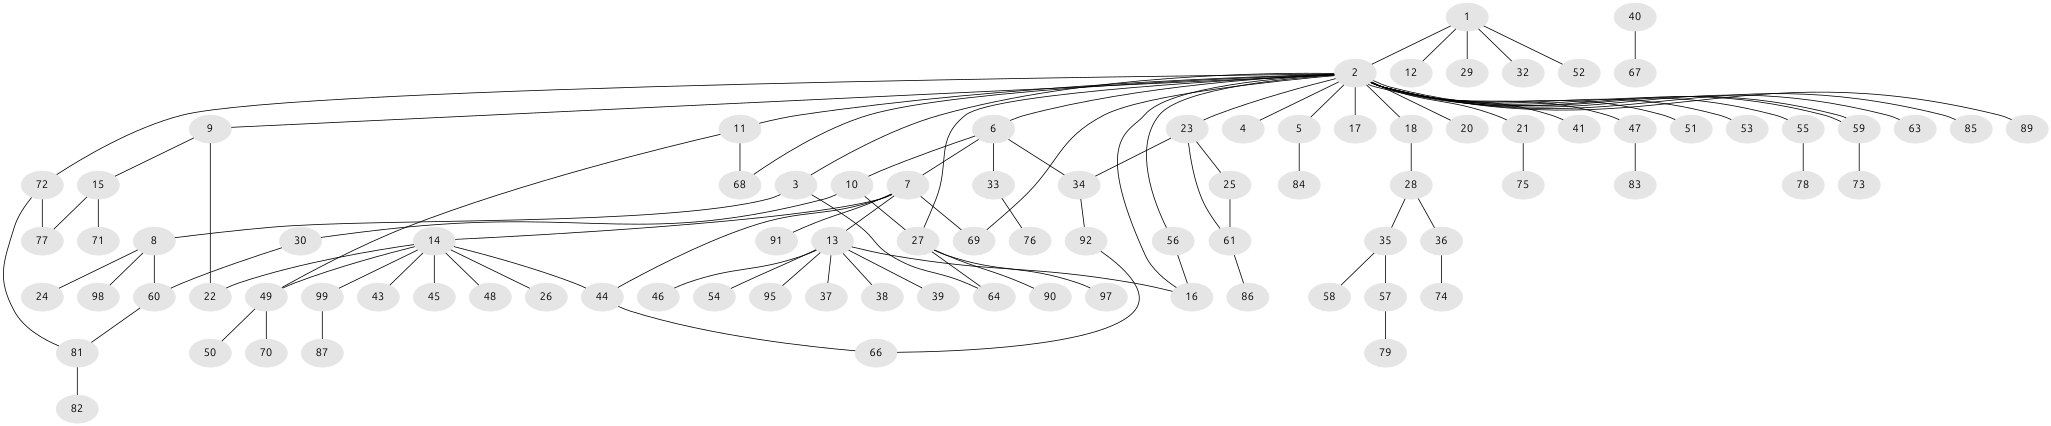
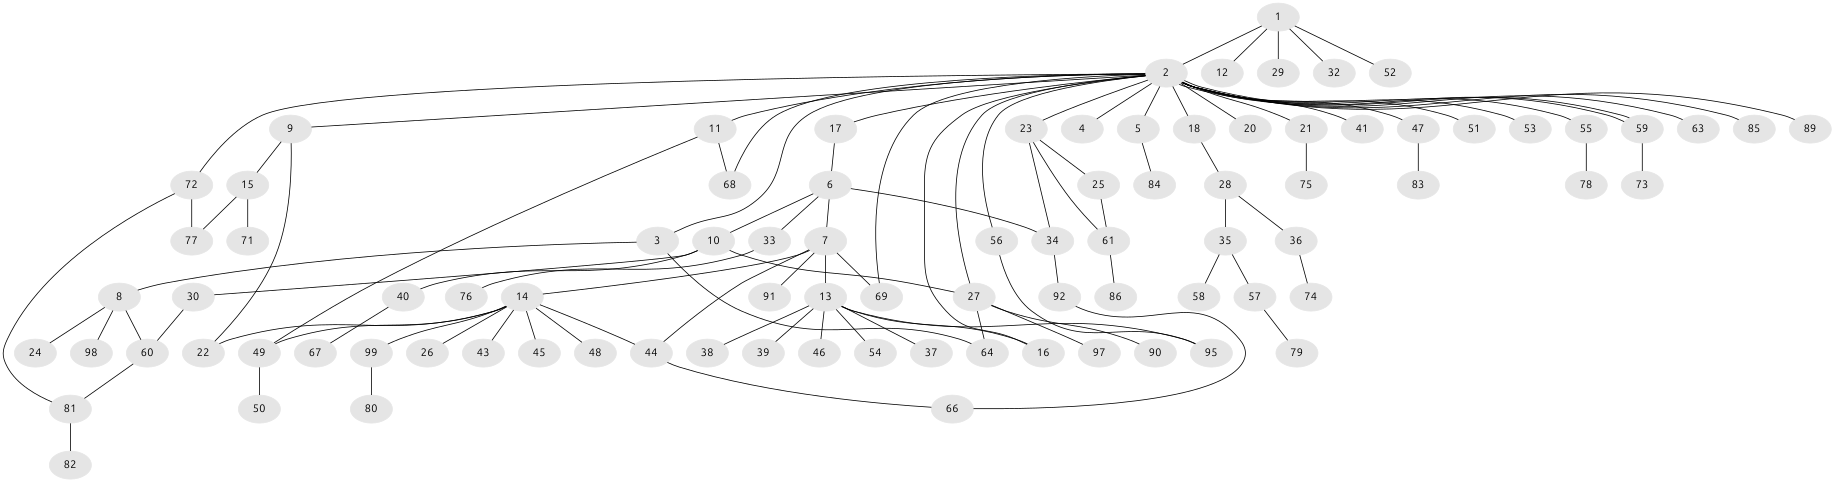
(1146, 92) -> (833, 157)
(1183, 269) -> (1079, 331)
none -> (559, 271)
(266, 353) -> none
(322, 353) -> (371, 409)
